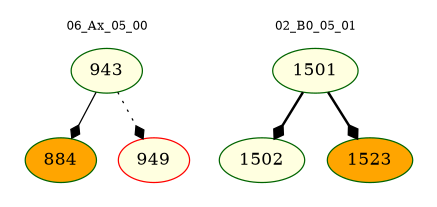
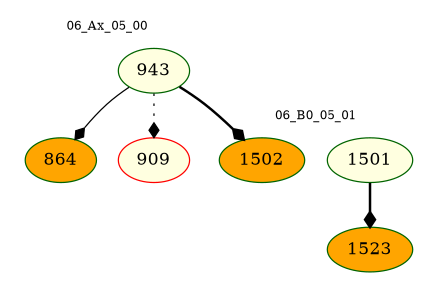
(316, 27) -> (316, 116)
(293, 109) -> (218, 115)
(61, 160) -> (61, 160)
(154, 160) -> (154, 160)
(262, 160) -> (262, 160)
